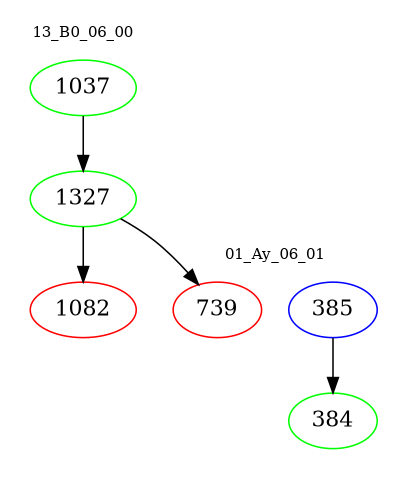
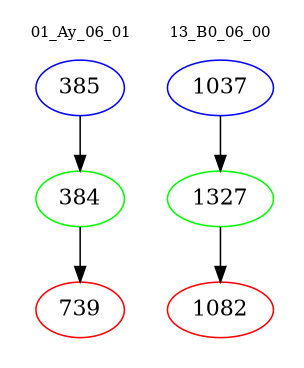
(83, 88) -> (220, 88)
(170, 254) -> (80, 247)
